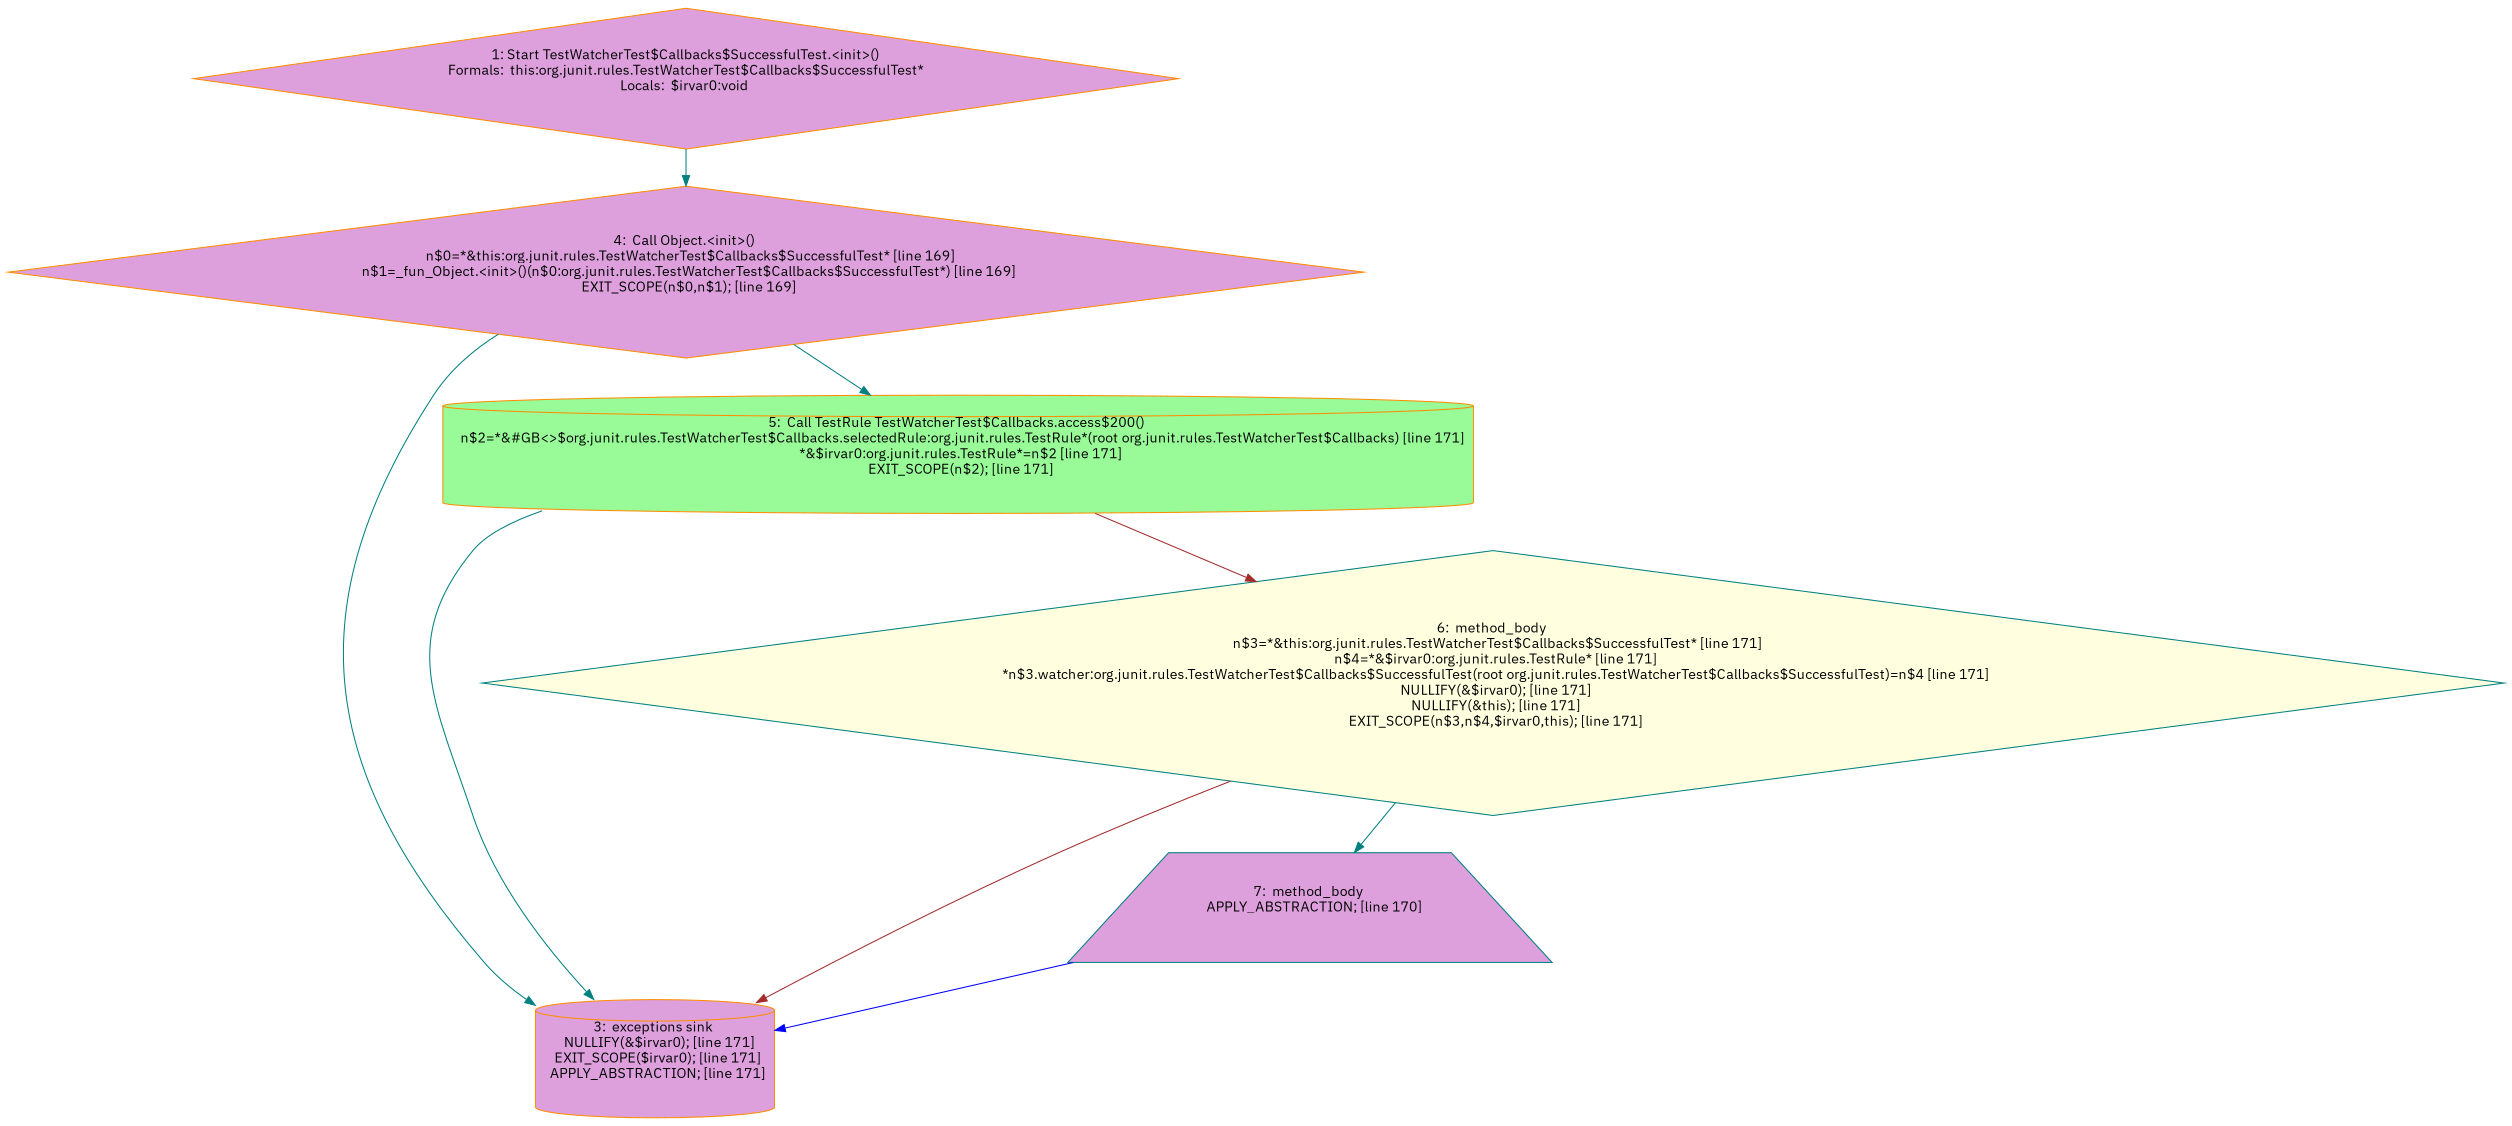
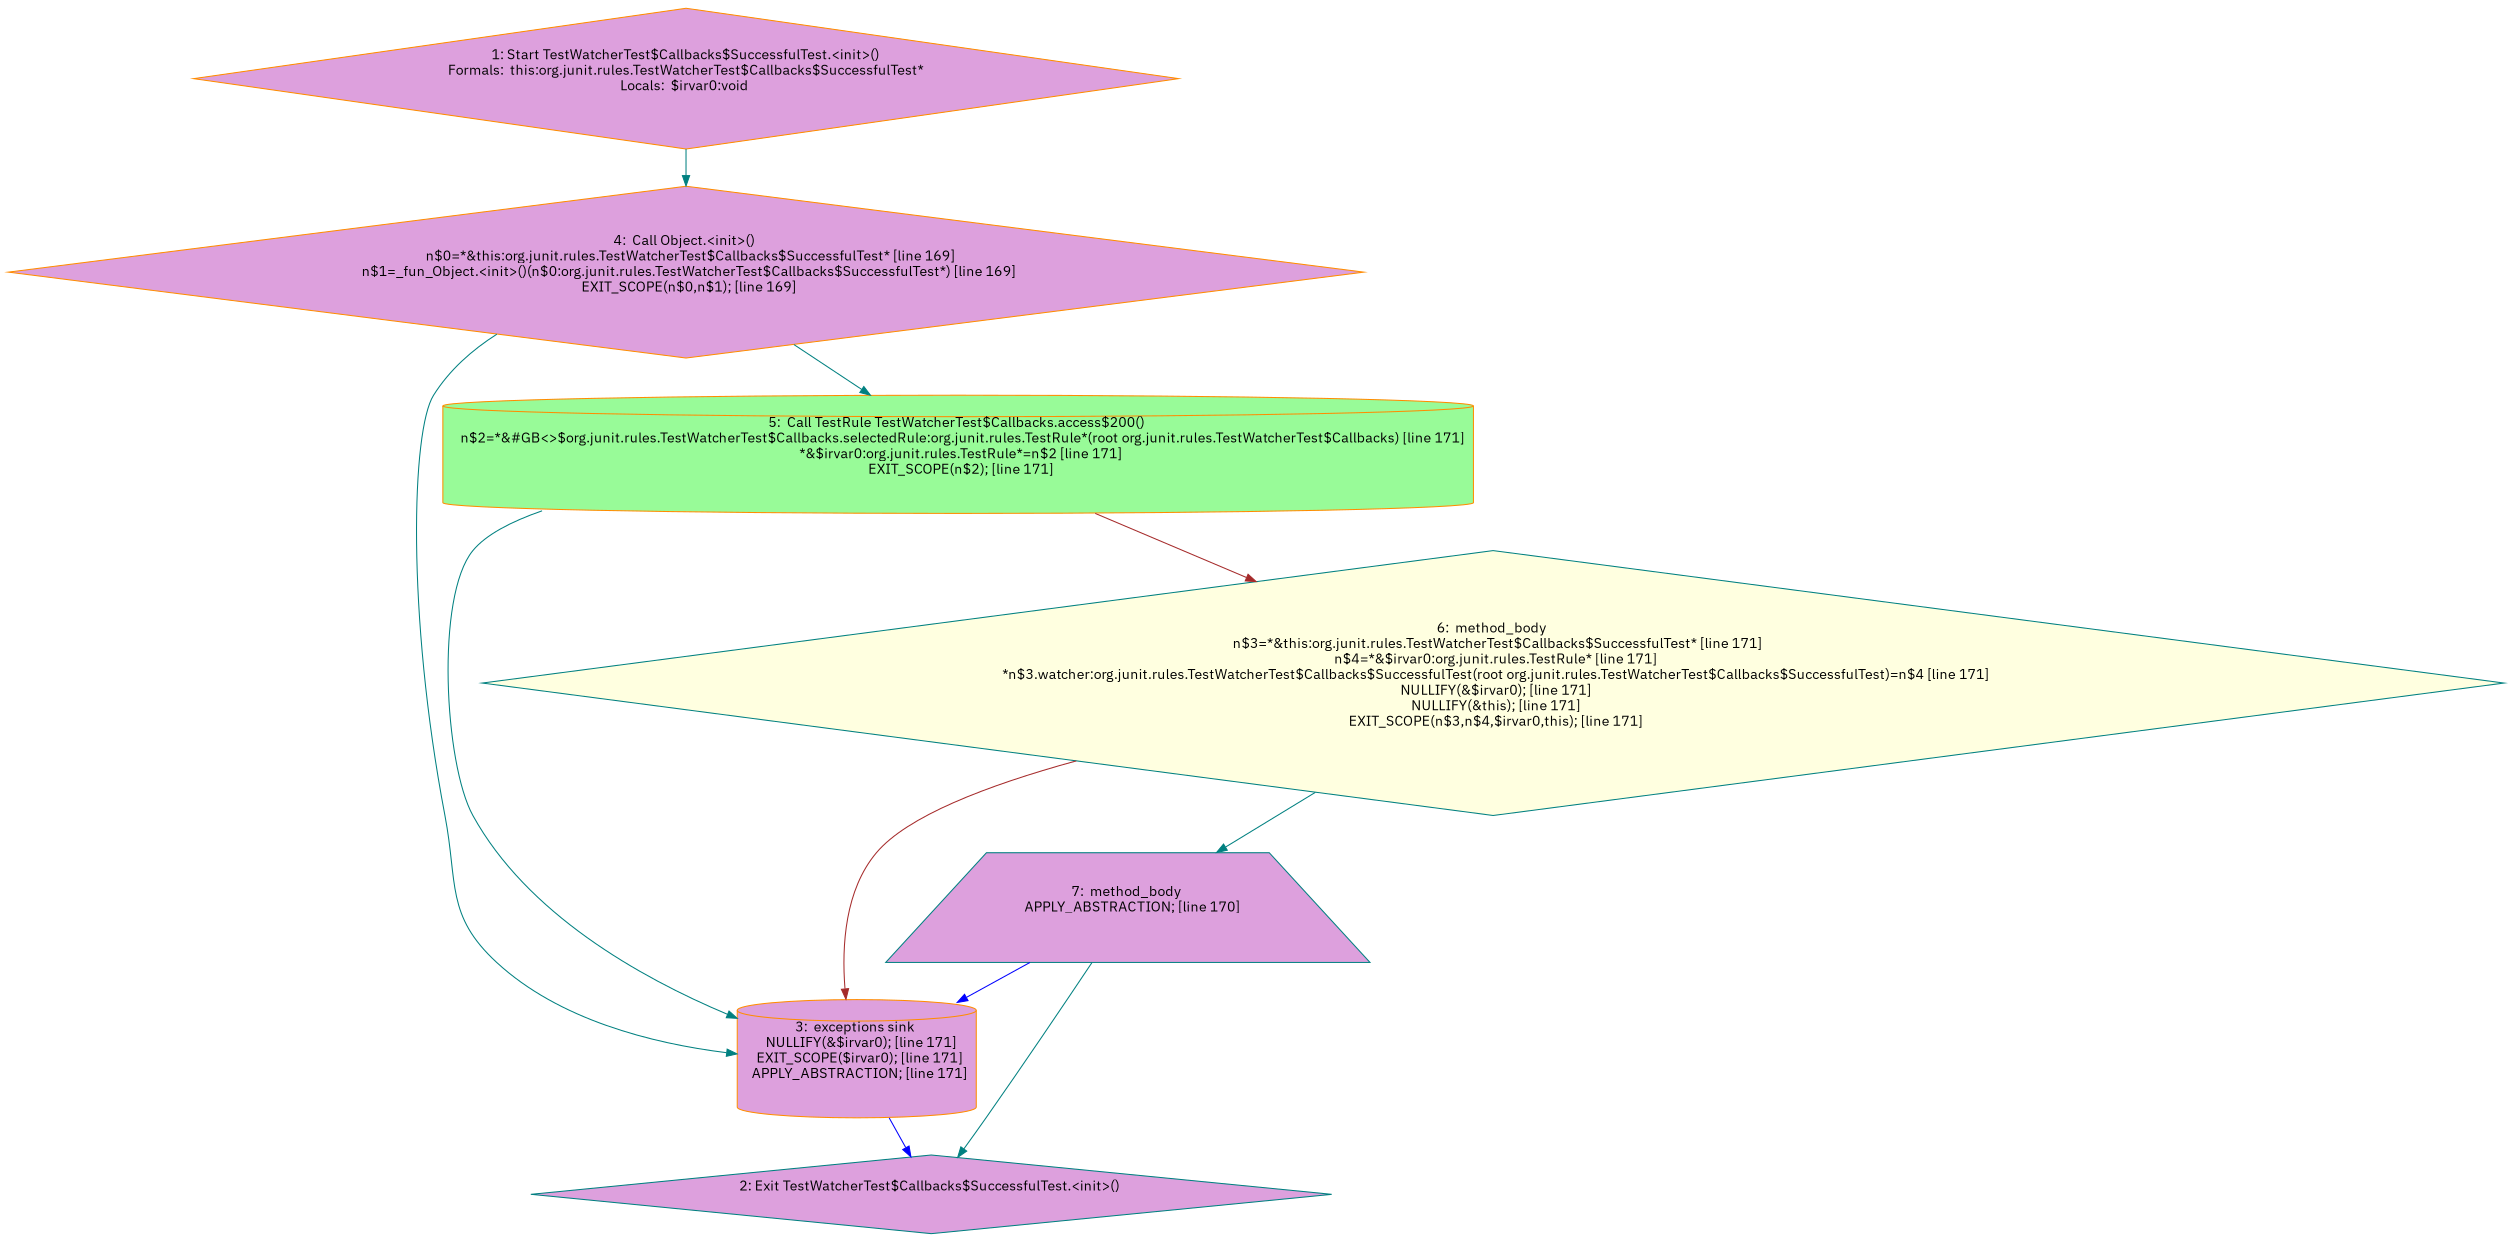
none -> (931, 1194)
